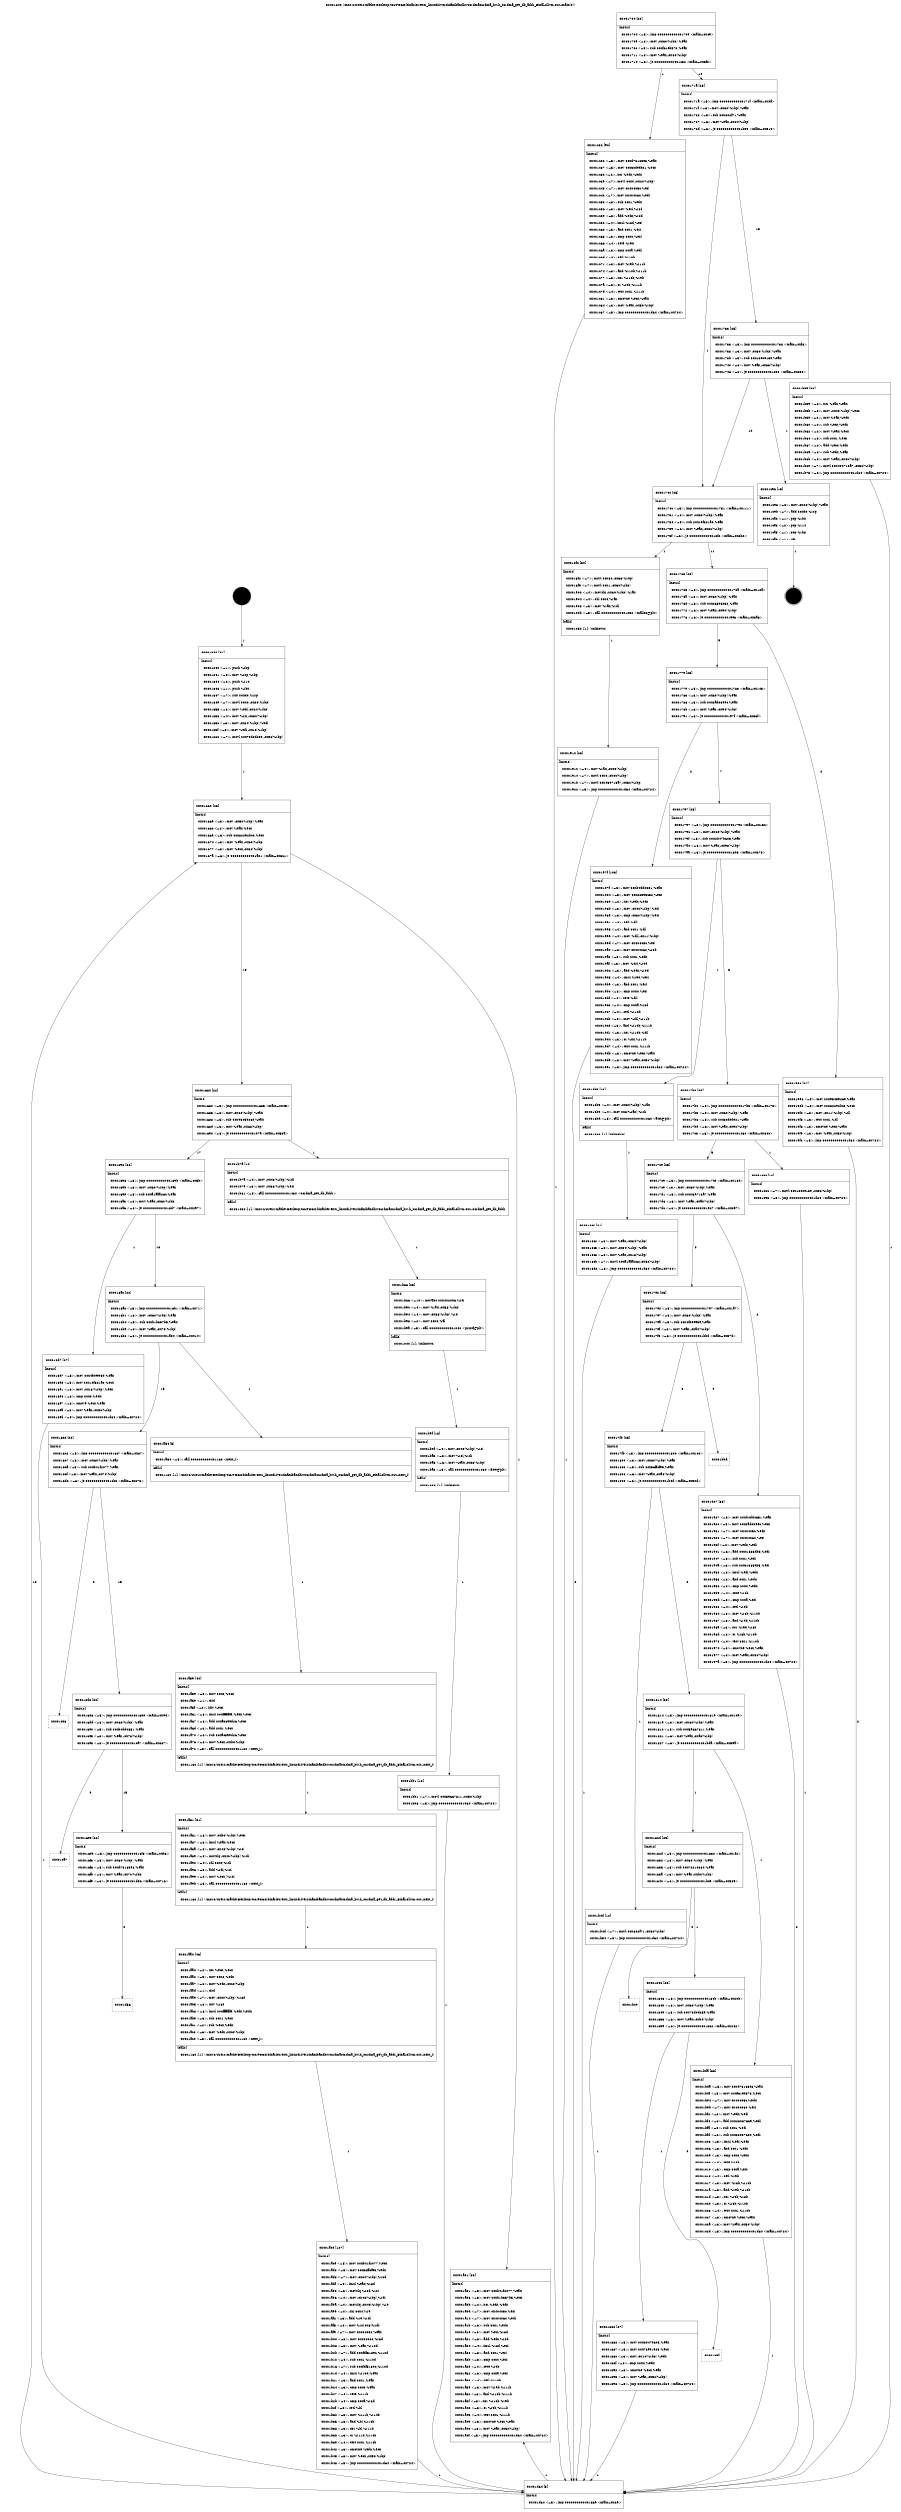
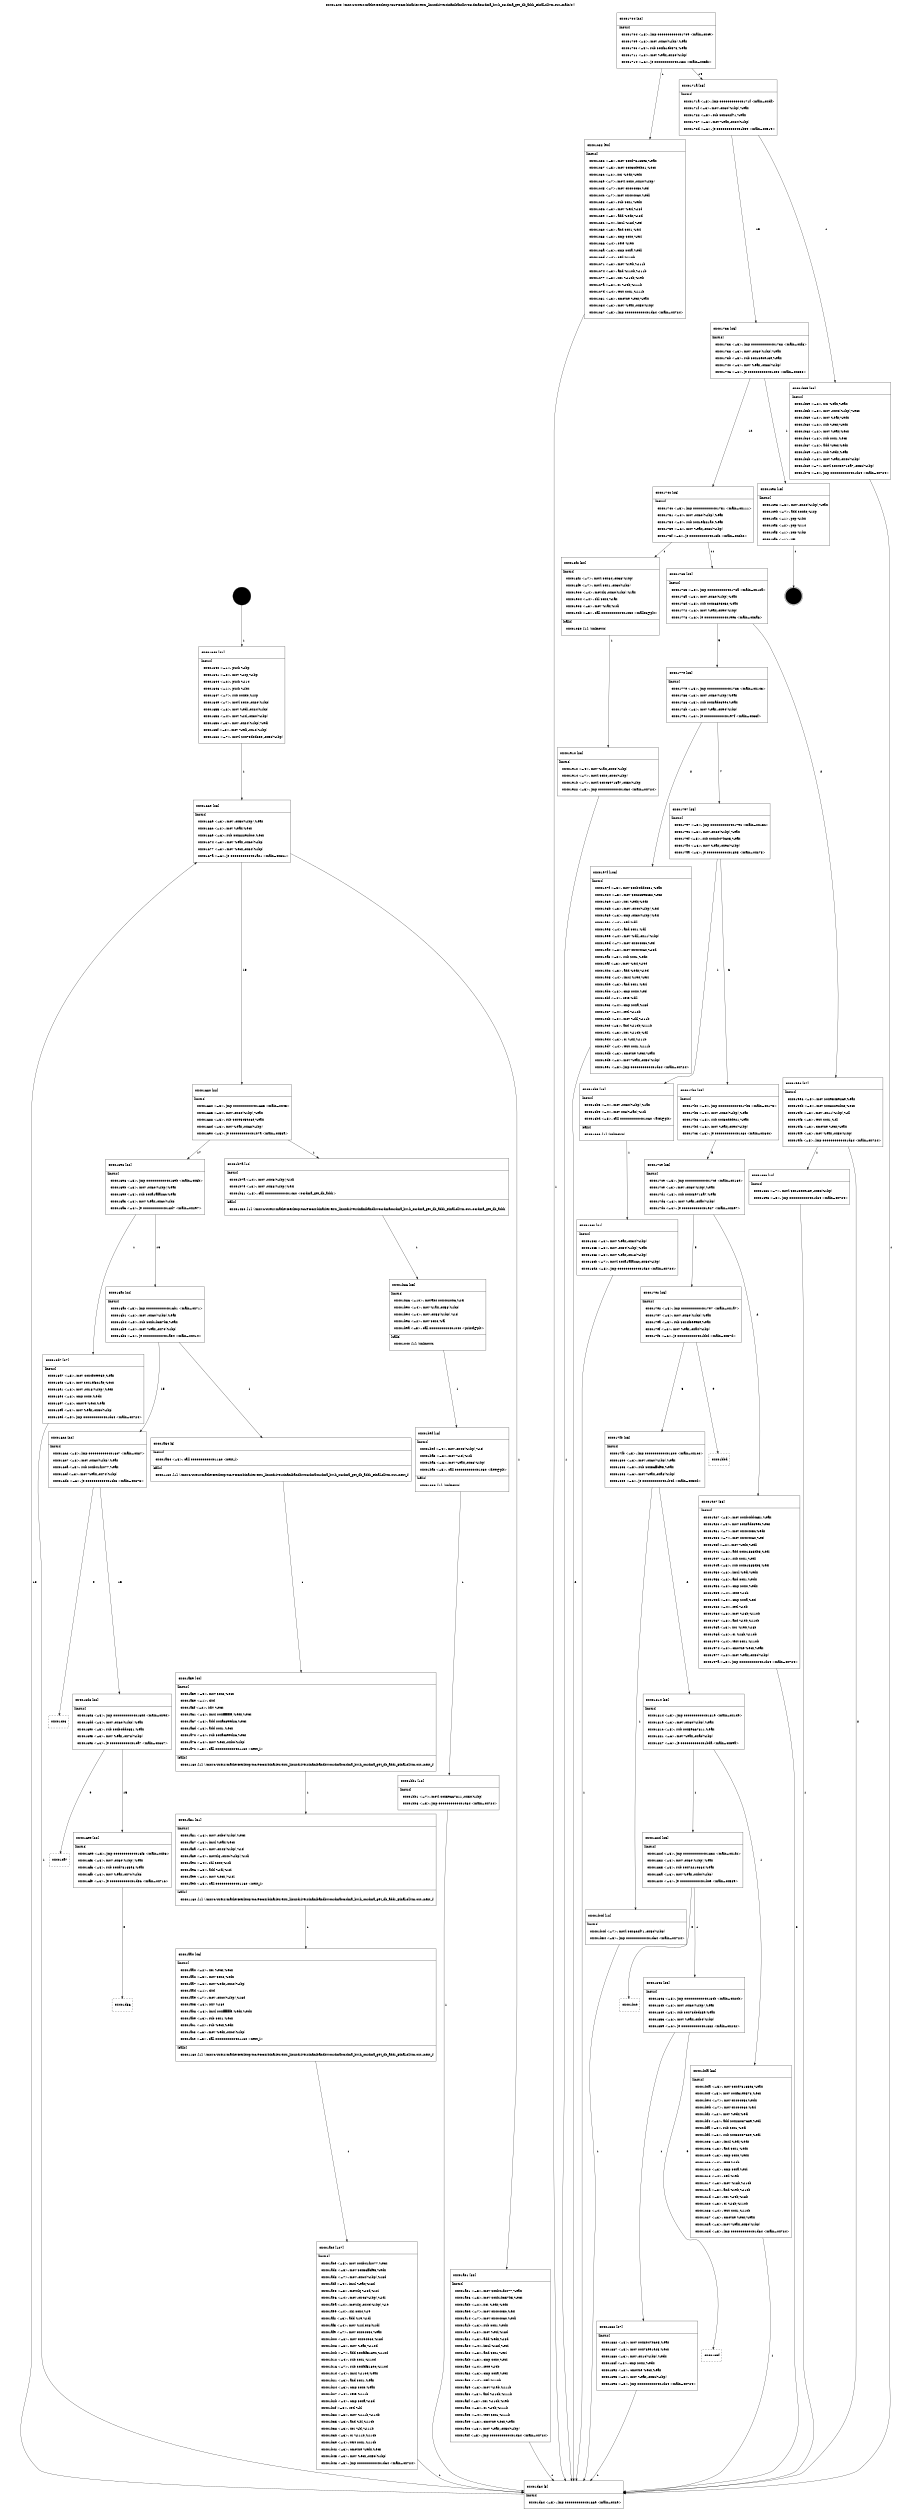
(706, 309) -> (808, 254)
(768, 1154) -> (813, 1157)
(535, 2463) -> (540, 2461)
